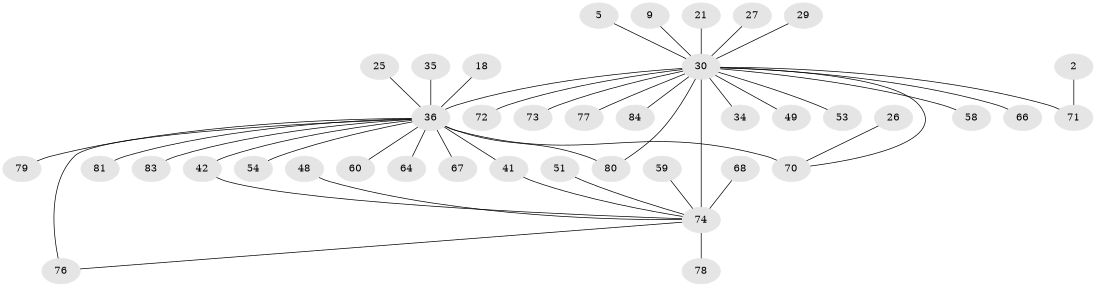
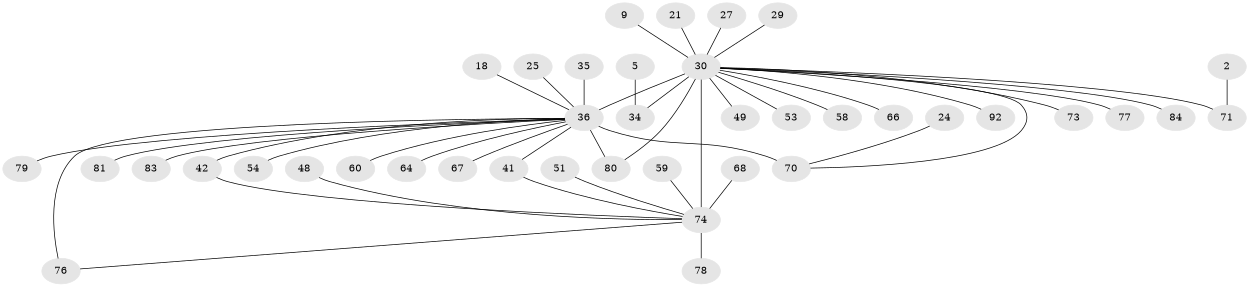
(650, 41) -> (635, 89)
(482, 118) -> (996, 118)
(894, 118) -> (945, 118)
